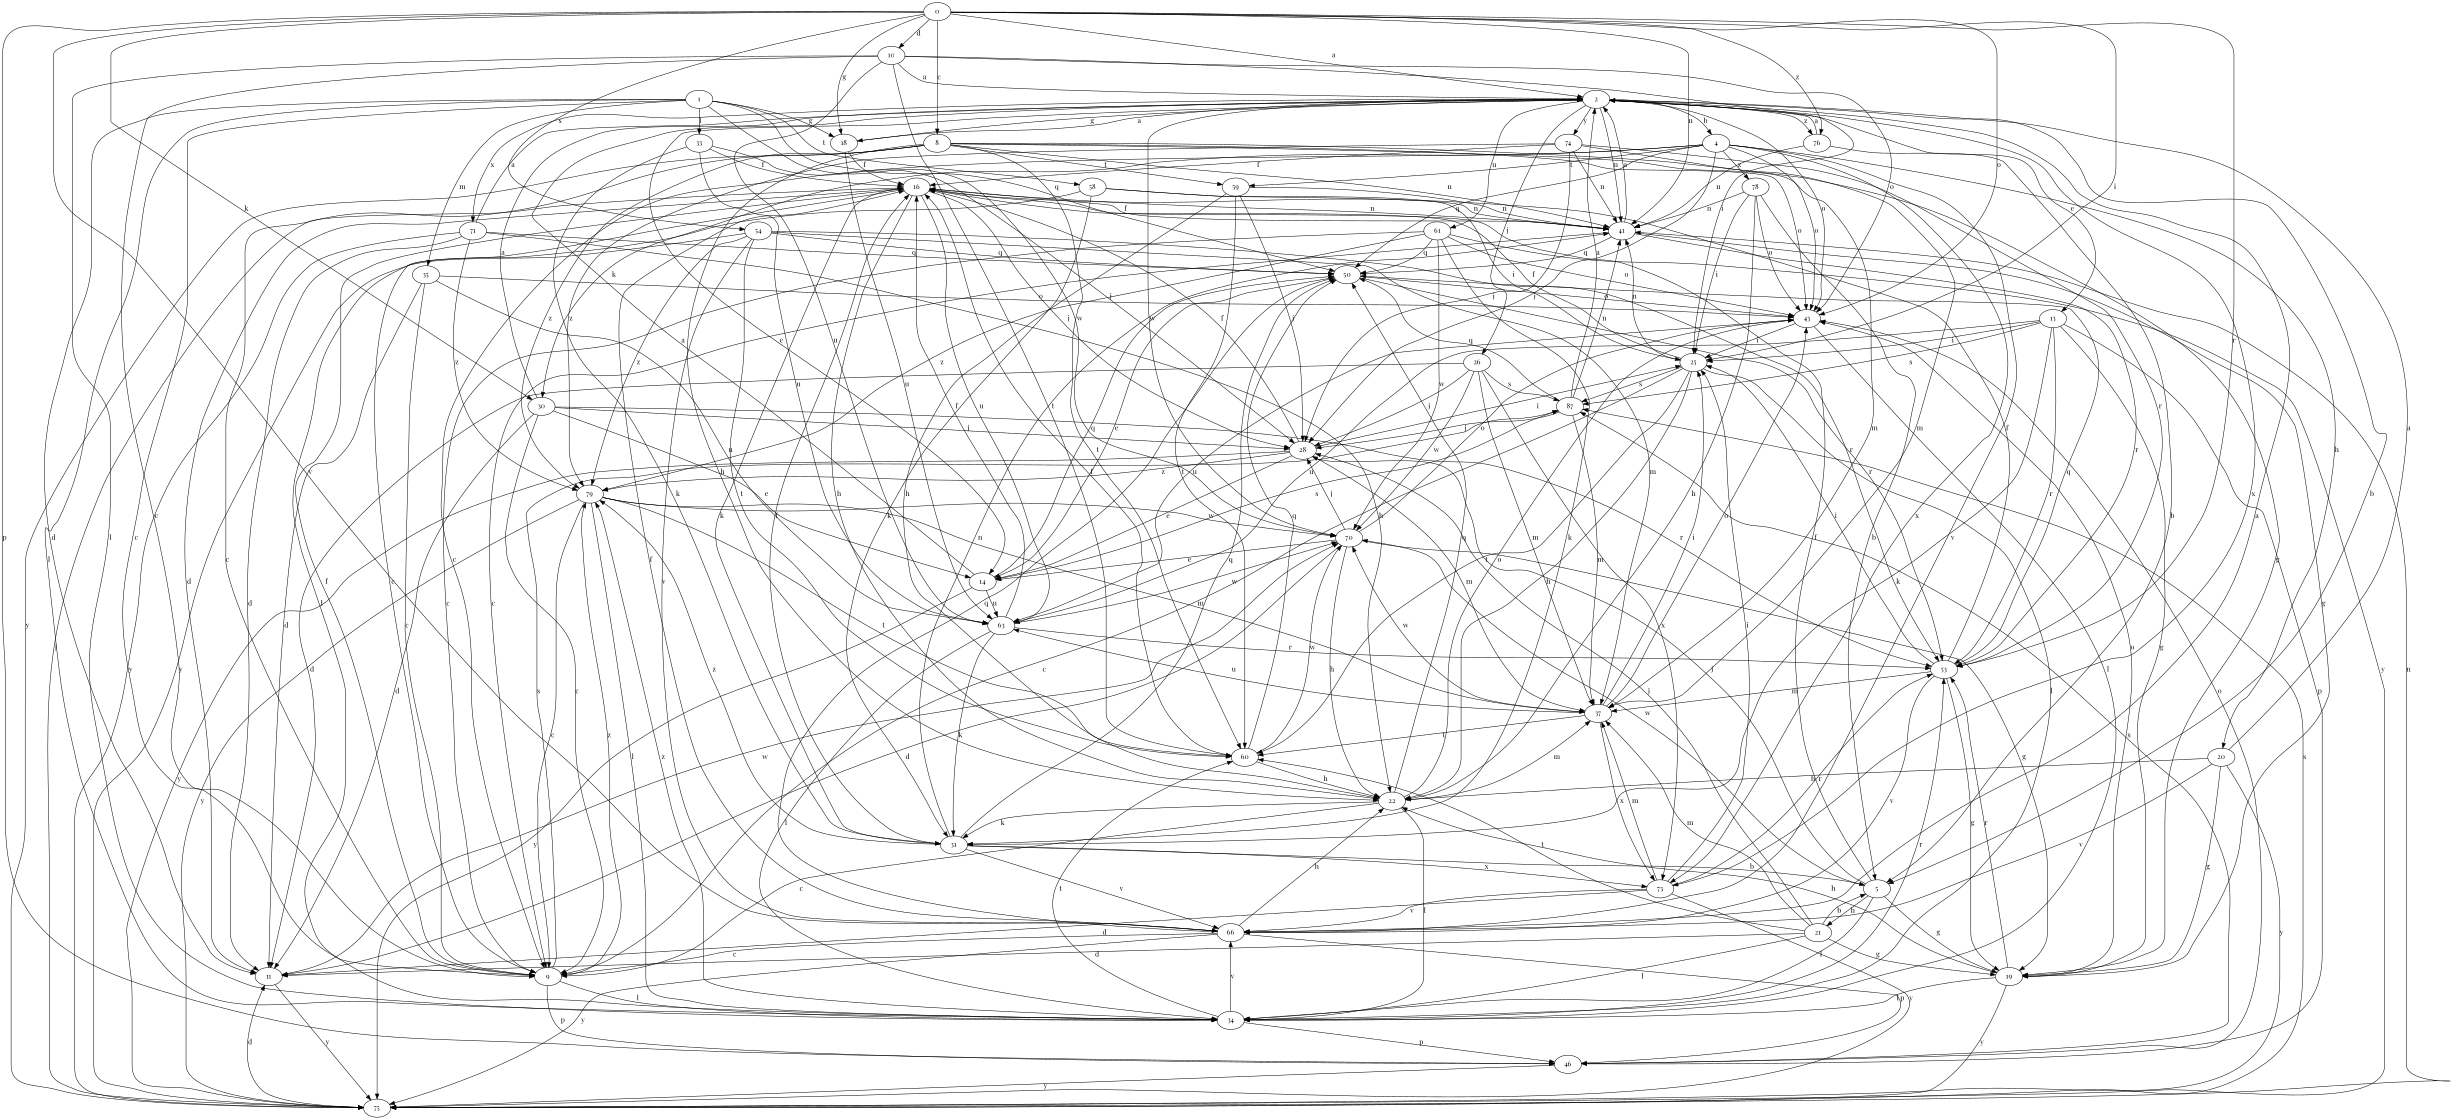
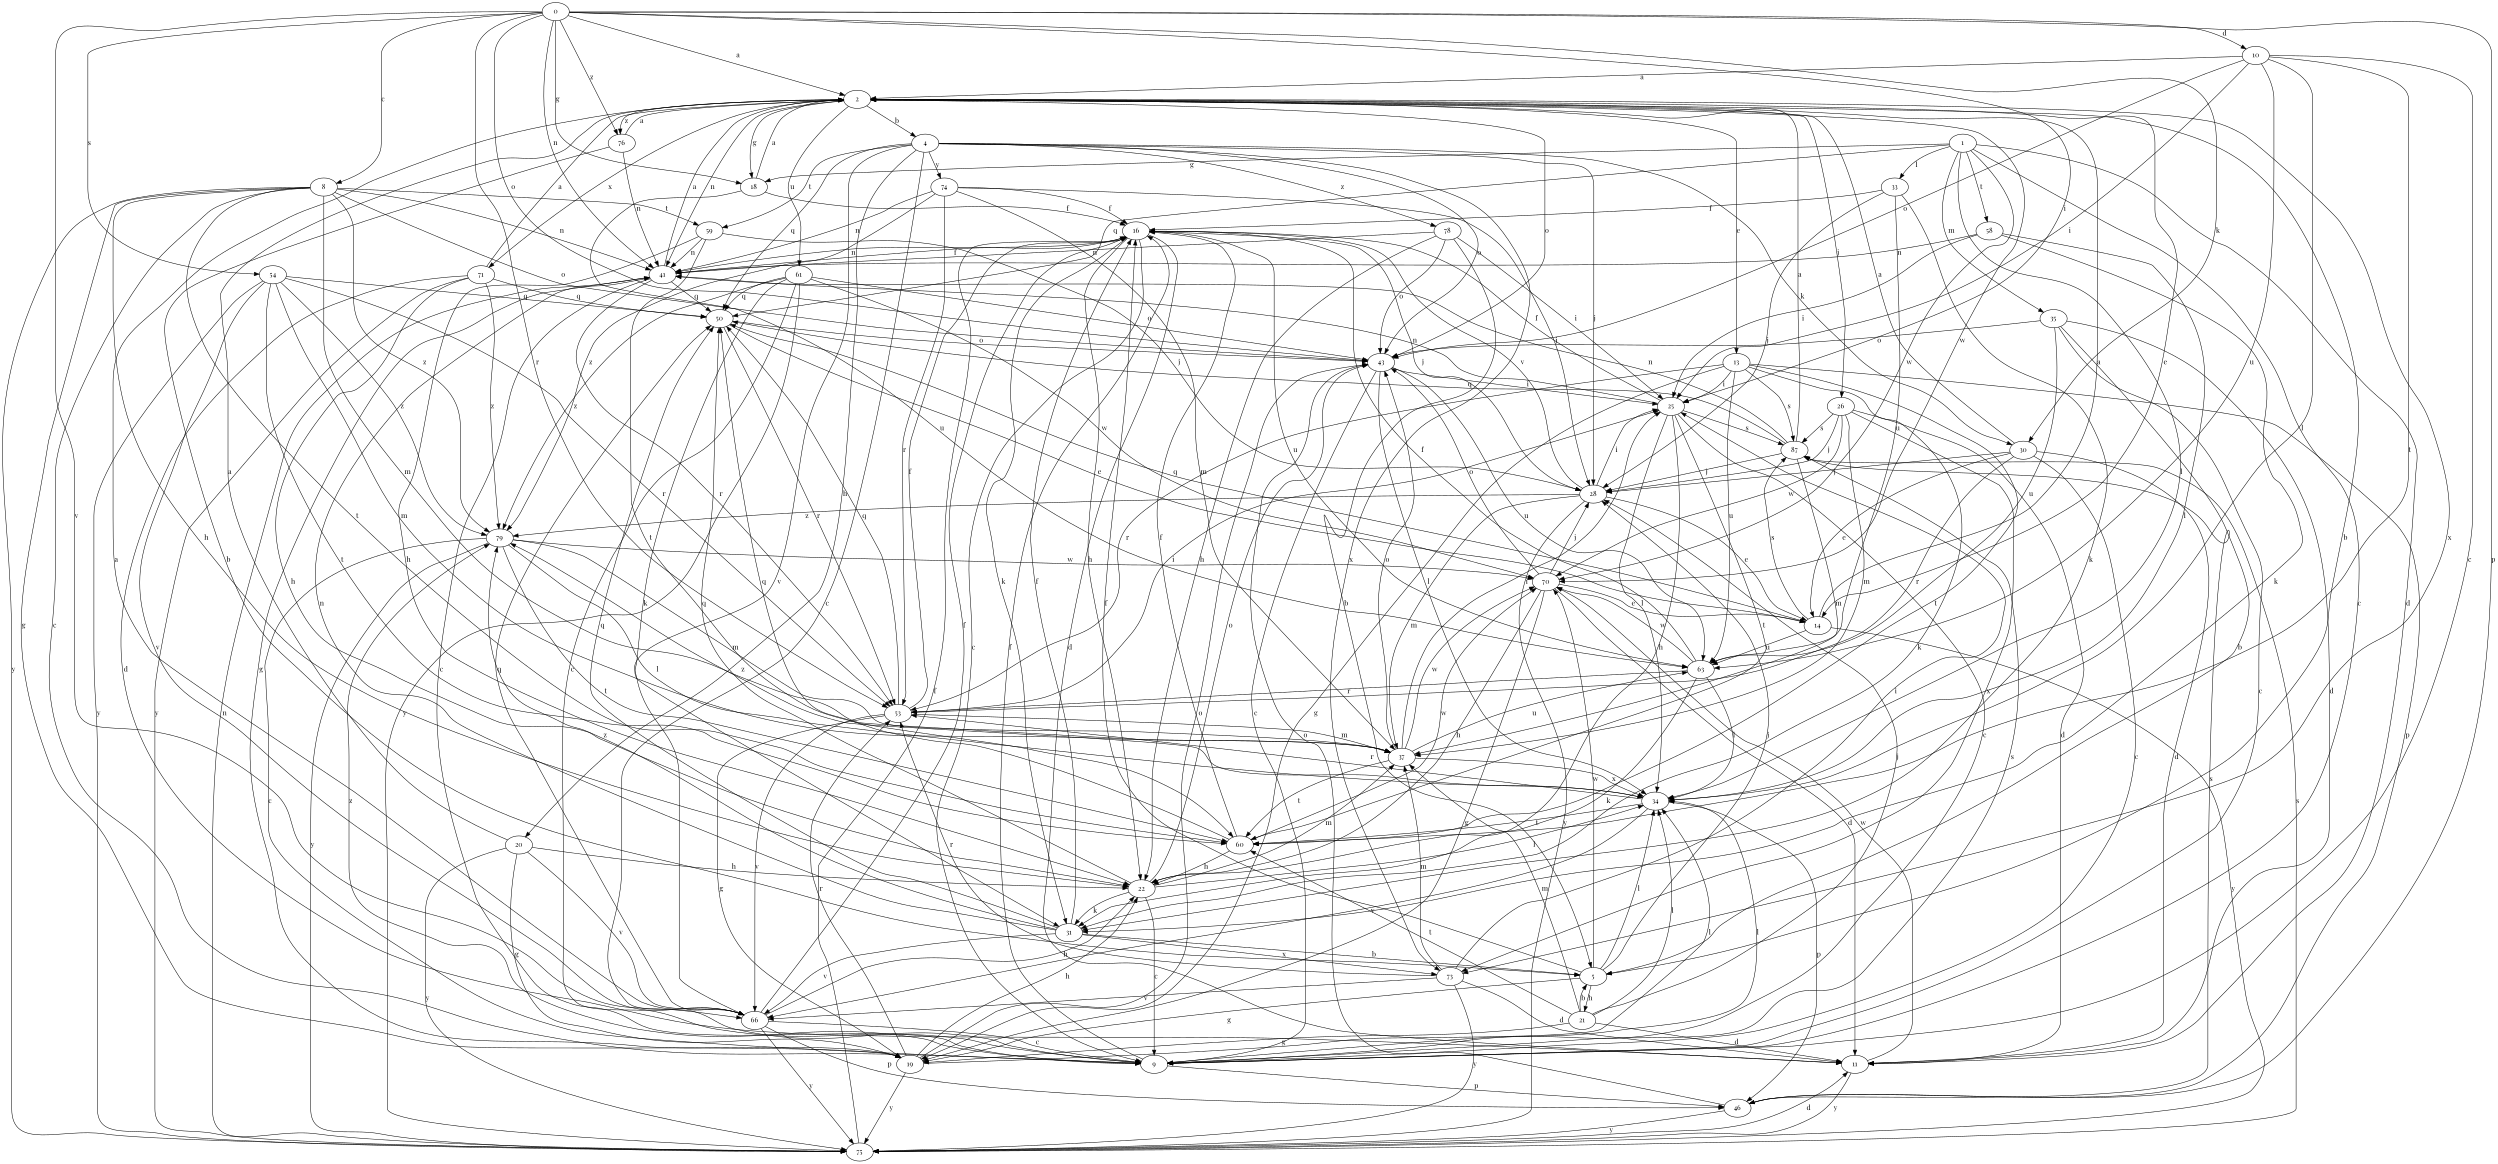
(1584, 119) -> (934, 163)
(1222, 319) -> (1522, 362)
(56, 648) -> (935, 691)
none -> (1814, 677)
none -> (2100, 732)
none -> (1267, 758)
(1619, 806) -> (1530, 765)
